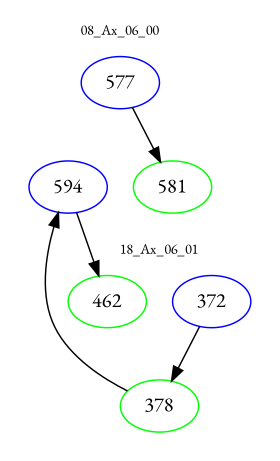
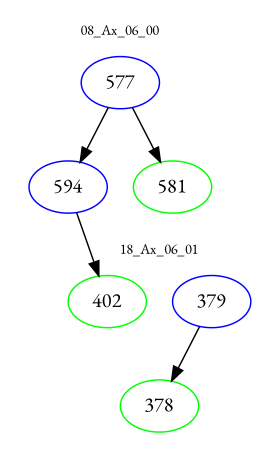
(107, 302) -> (107, 302)
(212, 302) -> (212, 302)
(48, 306) -> (98, 128)
